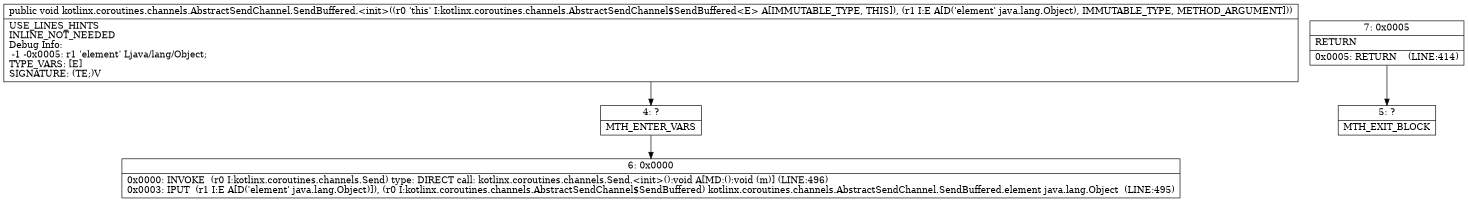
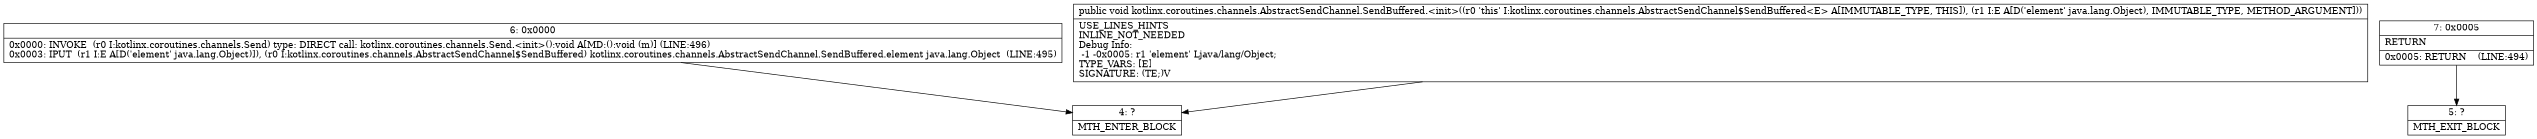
(1387, 57) -> (2457, 57)
(651, 127) -> (1127, 127)
(651, 144) -> (873, 87)
